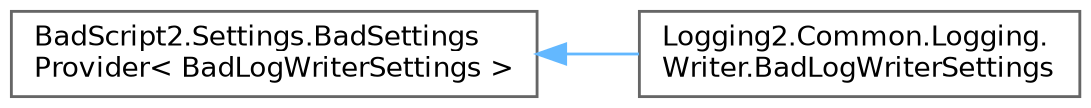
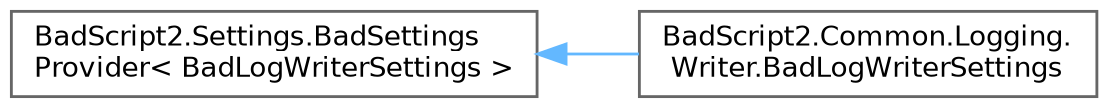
(860, 54) -> (868, 54)
